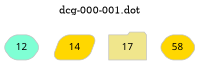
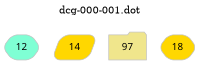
(128, 47) -> (128, 47)
(178, 47) -> (178, 47)
